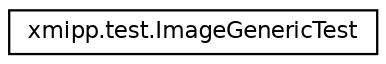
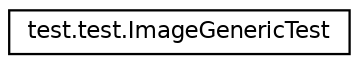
(193, 32) -> (179, 32)
